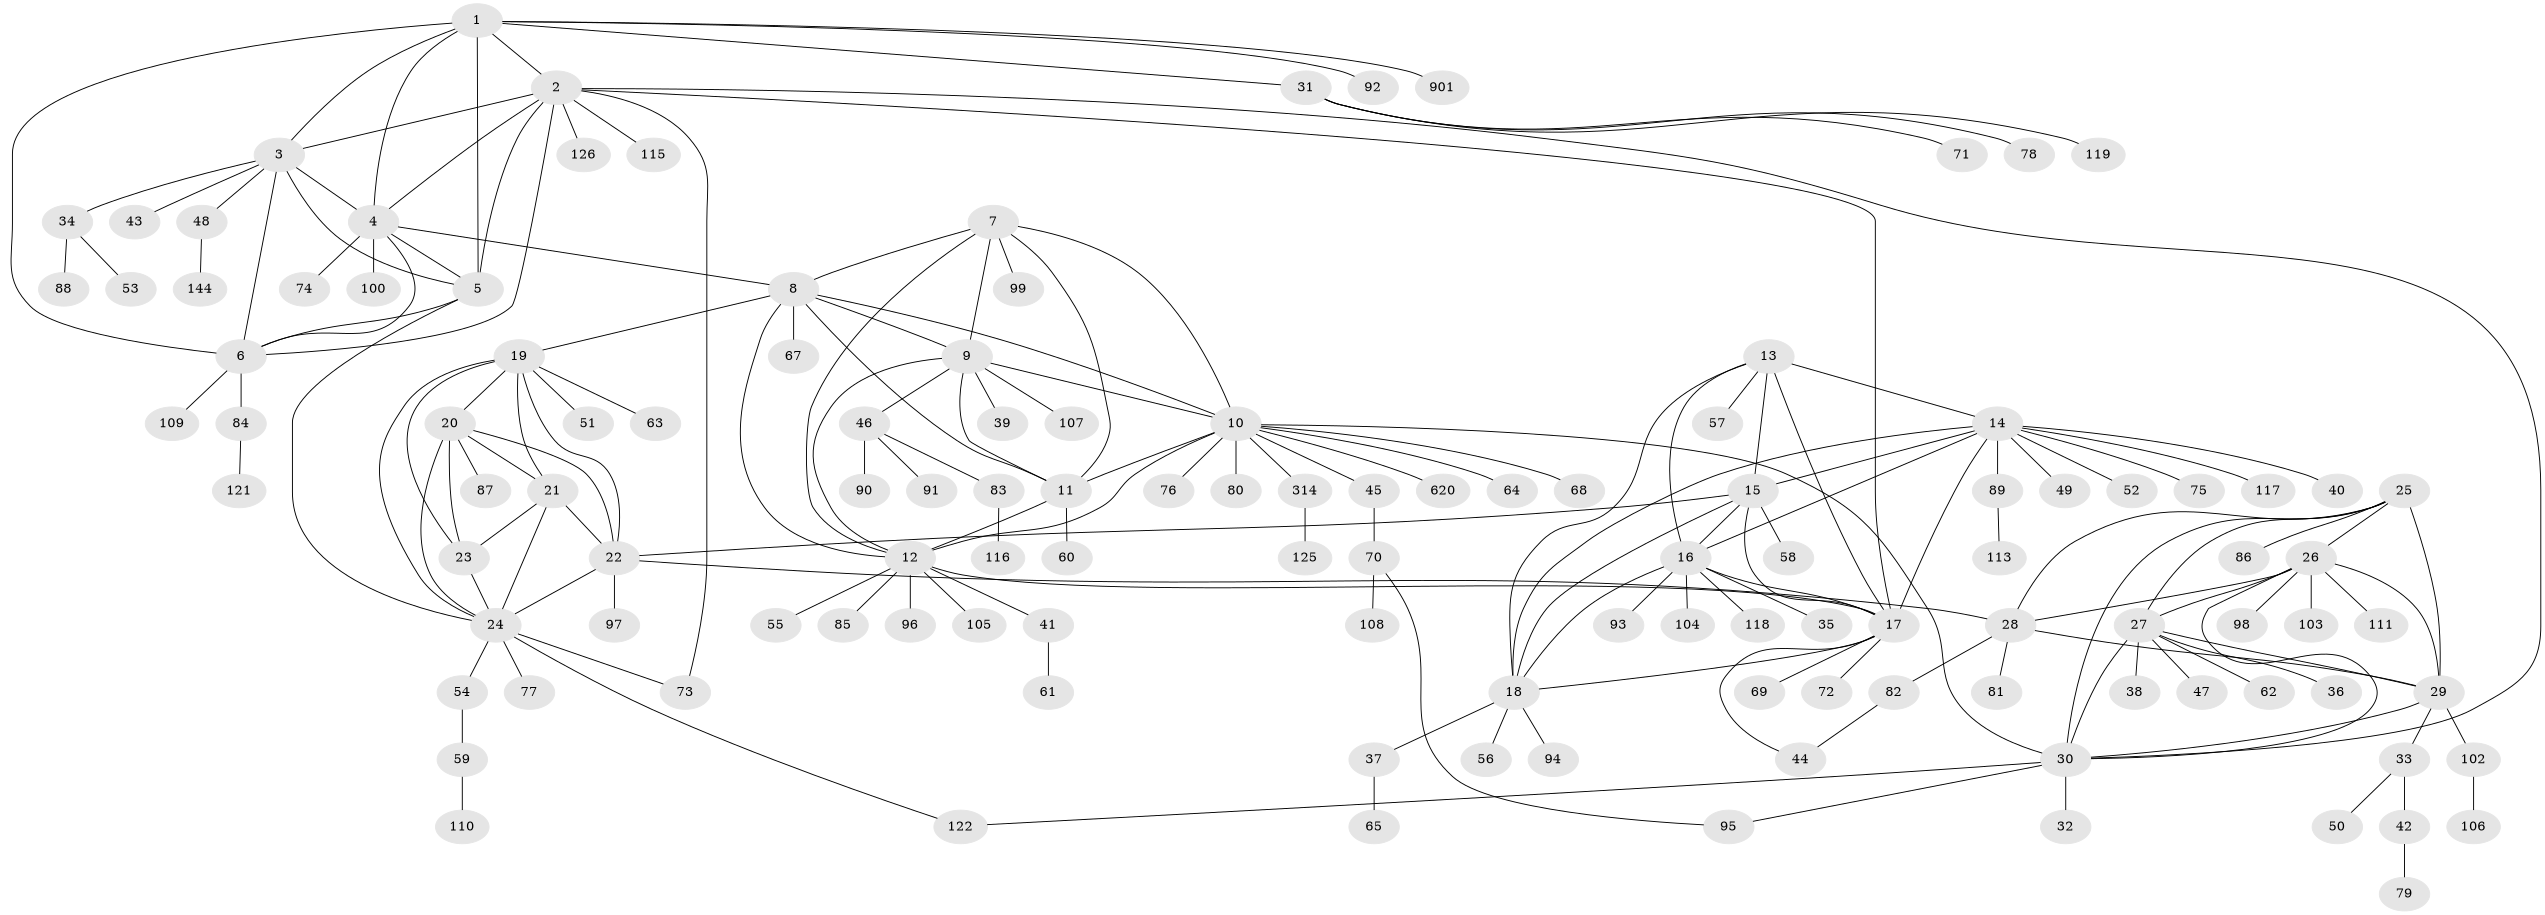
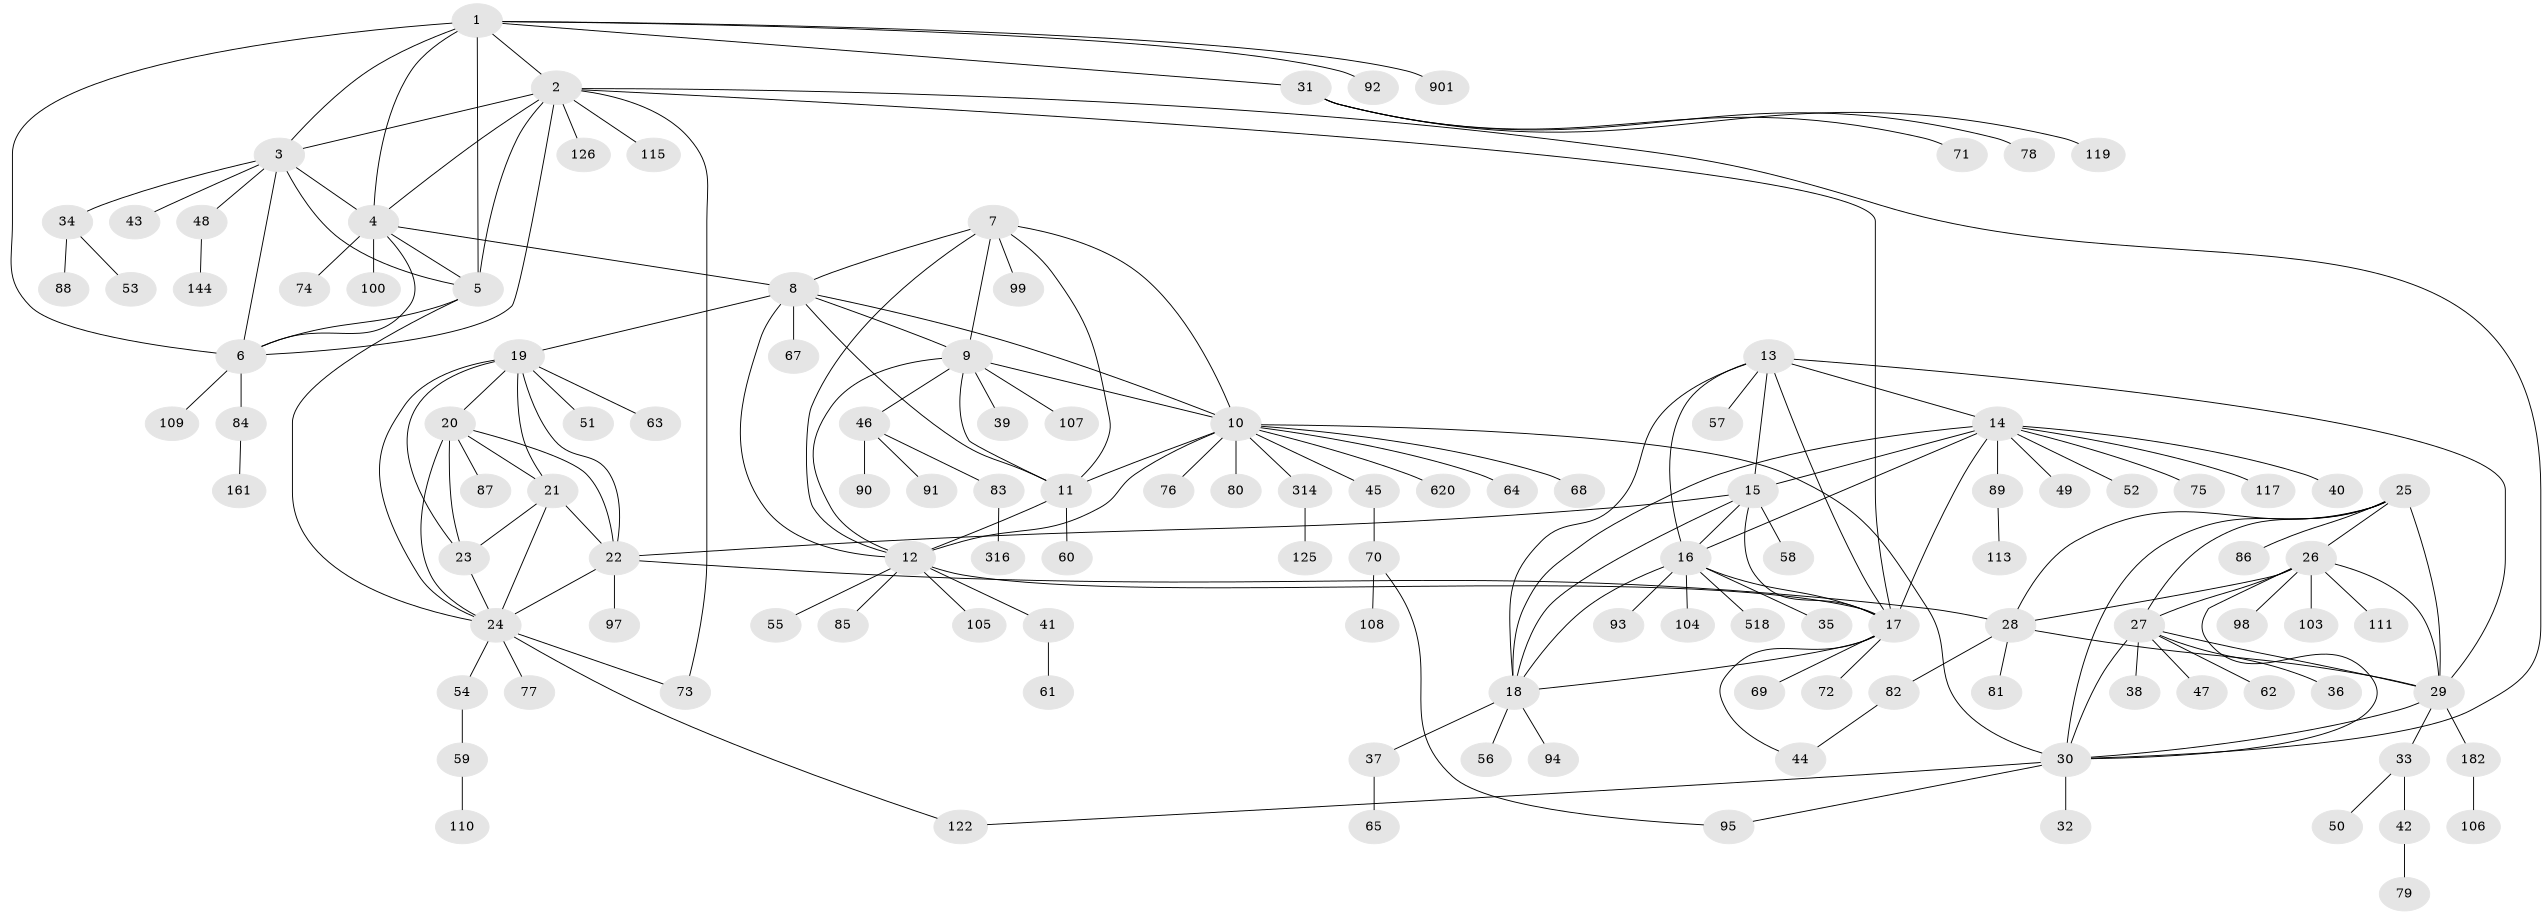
none -> (2258, 410)
(239, 491) -> (239, 491)
(998, 558) -> (998, 558)
(910, 625) -> none
(1758, 625) -> (1758, 625)
(2474, 760) -> (2474, 760)
